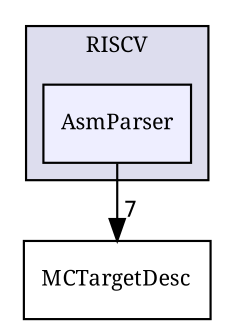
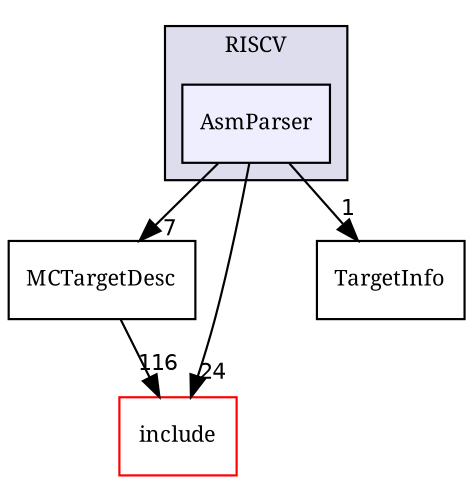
none -> (391, 280)
none -> (178, 436)
